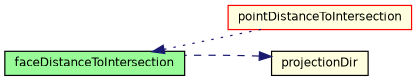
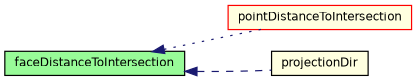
(222, 55) -> (234, 71)
